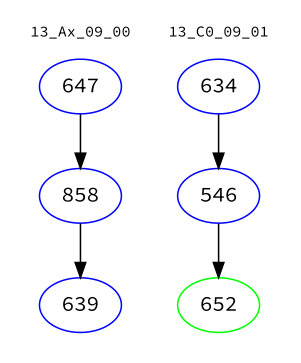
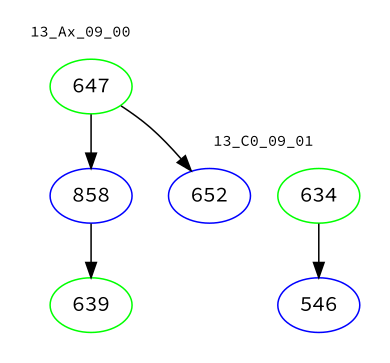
(80, 87) -> (91, 87)
(219, 87) -> (319, 196)
(219, 243) -> (166, 143)
(80, 305) -> (91, 305)
(219, 305) -> (209, 196)
